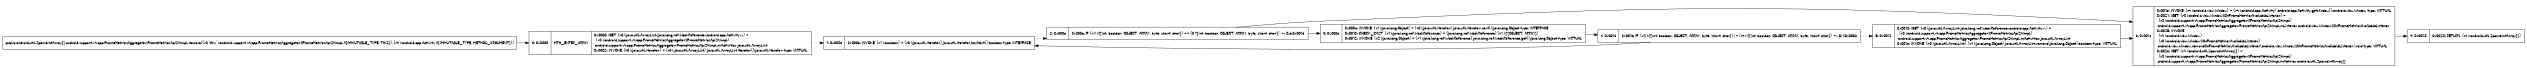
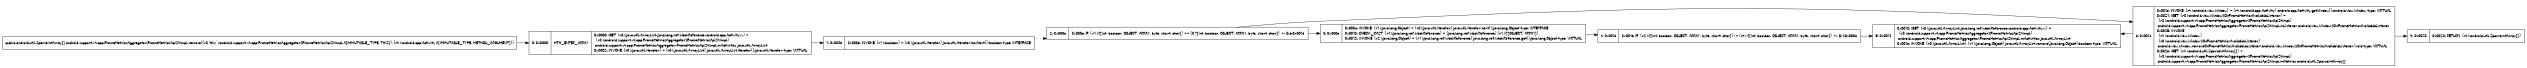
(1865, 36) -> (1865, 36)
(2125, 38) -> (2129, 34)
(816, 43) -> (816, 43)
(1345, 49) -> none
